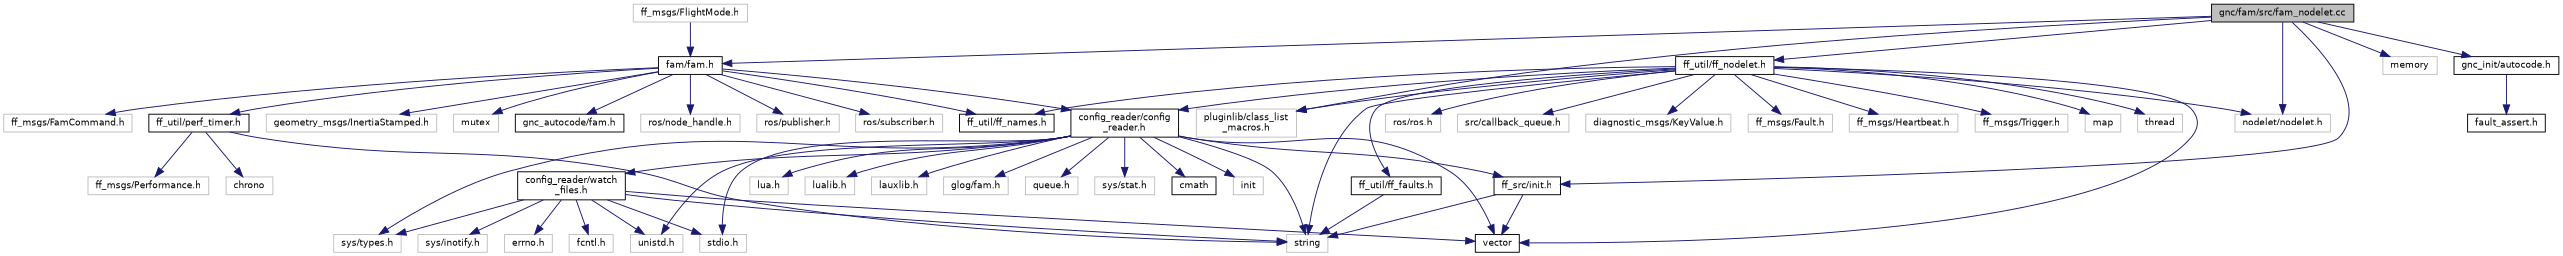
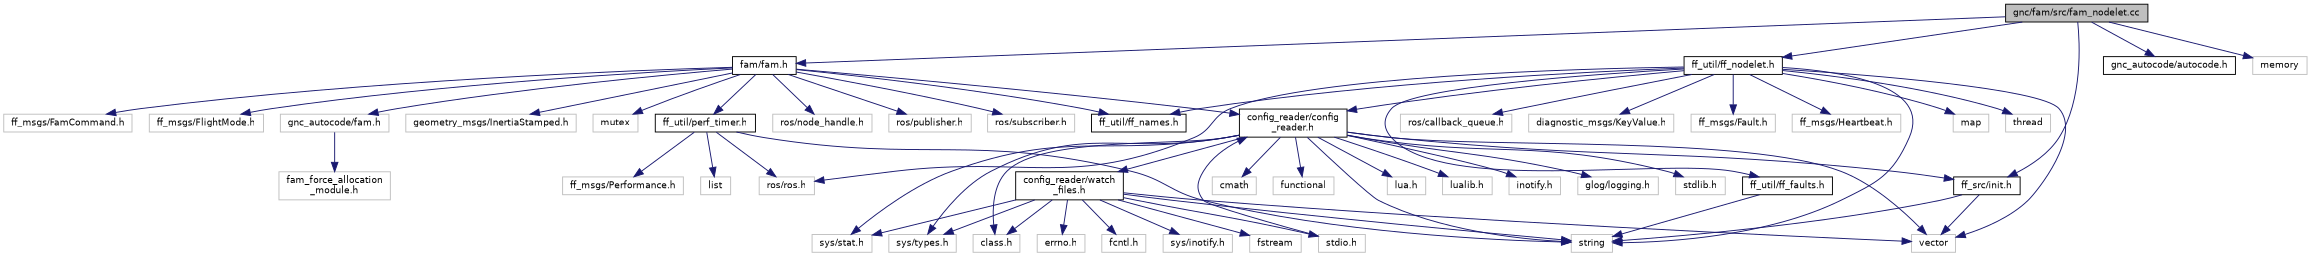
(690, 35) -> (491, 84)
(2506, 66) -> (2169, 66)
(570, 123) -> (335, 123)
(1246, 123) -> none
(1513, 123) -> (1456, 123)
(2022, 123) -> none
(2283, 123) -> none
(2506, 123) -> none
(874, 142) -> (1199, 193)
none -> (742, 152)
(249, 186) -> (716, 186)
none -> (335, 186)
(899, 186) -> (1535, 186)
(976, 186) -> (1618, 186)
(1052, 186) -> (1700, 186)
(1194, 186) -> (1234, 186)
(1248, 186) -> (1304, 186)
none -> (949, 216)
(657, 243) -> (996, 243)
none -> (1275, 243)
(1497, 243) -> (1934, 243)
